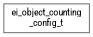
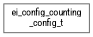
(47, 18) -> (47, 18)
